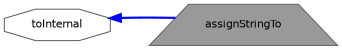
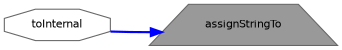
(148, 18) -> (131, 32)
